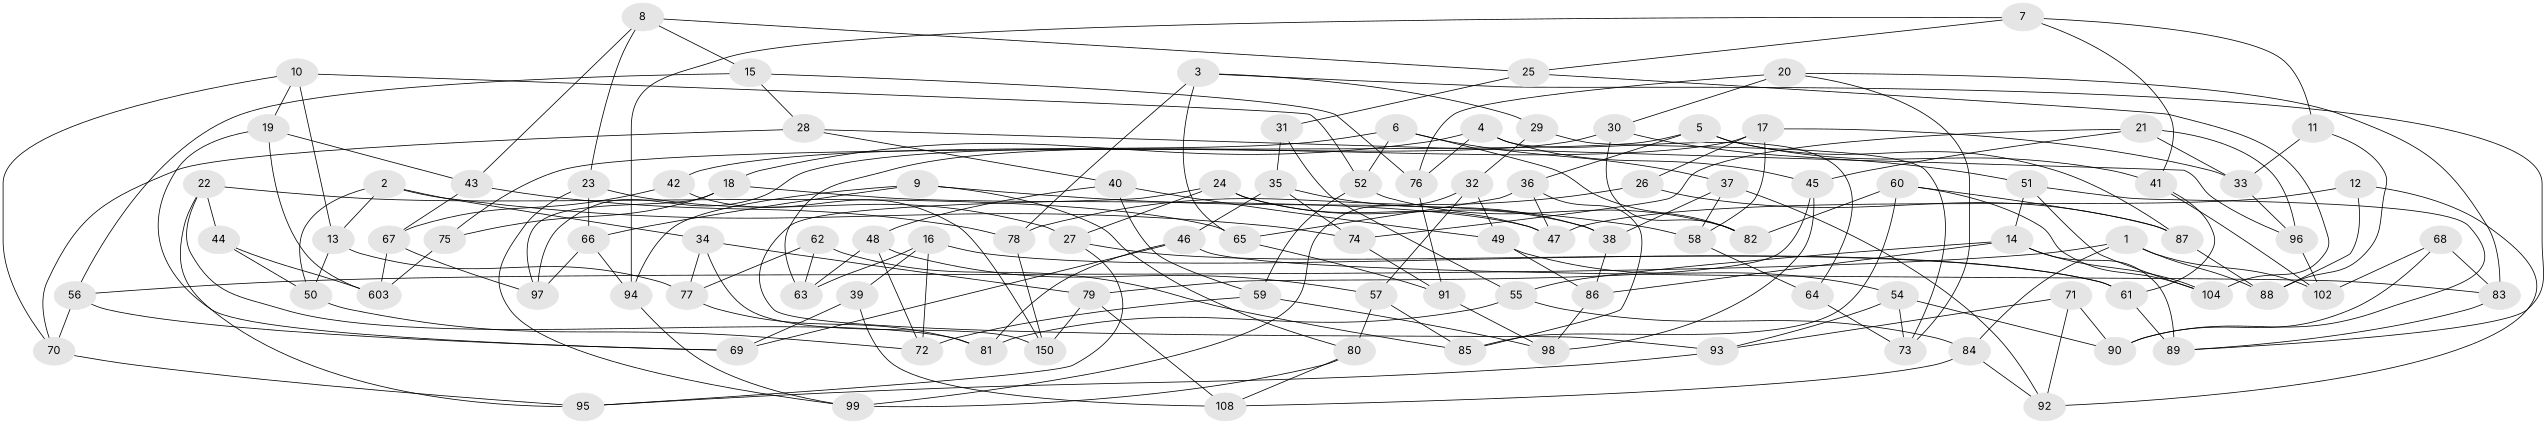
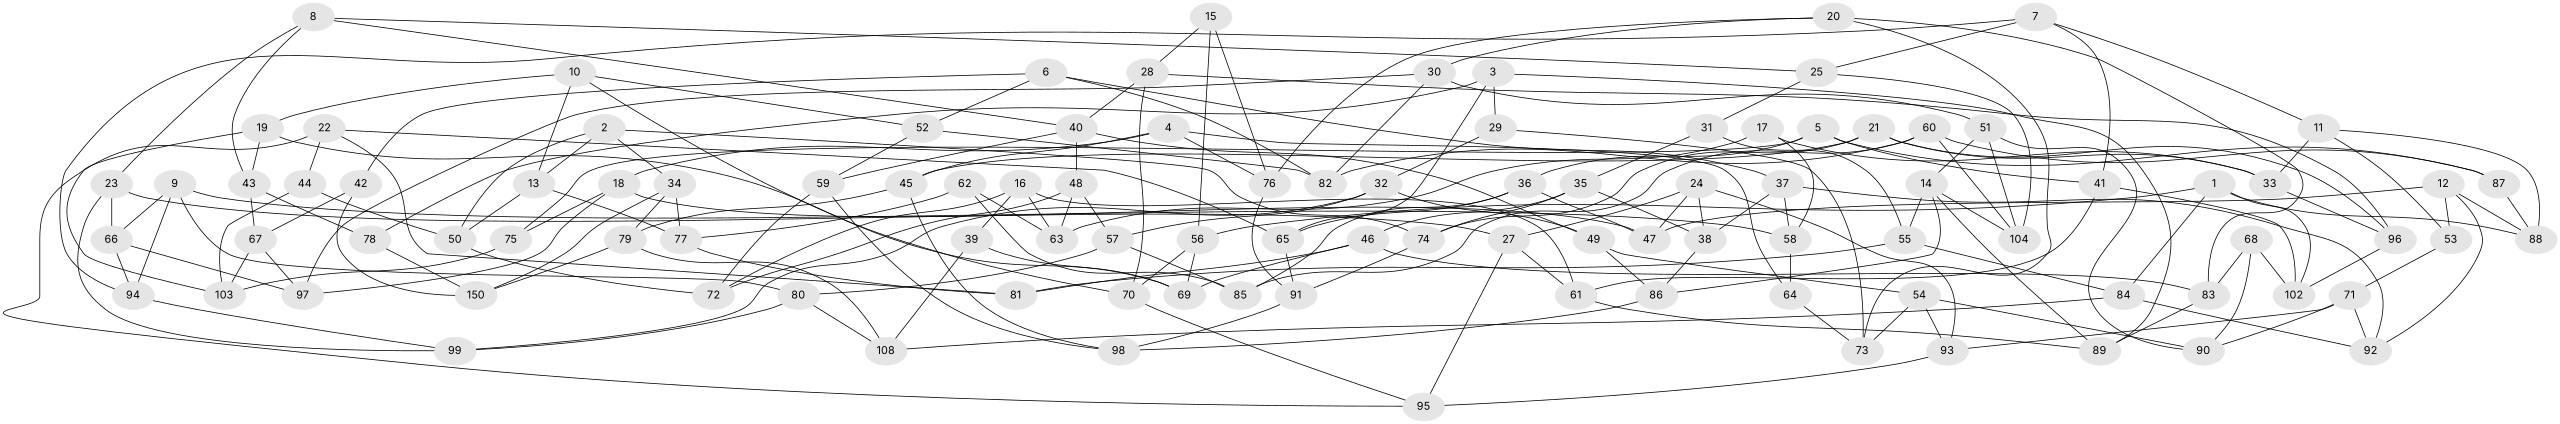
(697, 45) -> (695, 72)
(1642, 184) -> none
none -> (2451, 240)
(379, 296) -> (225, 296)
